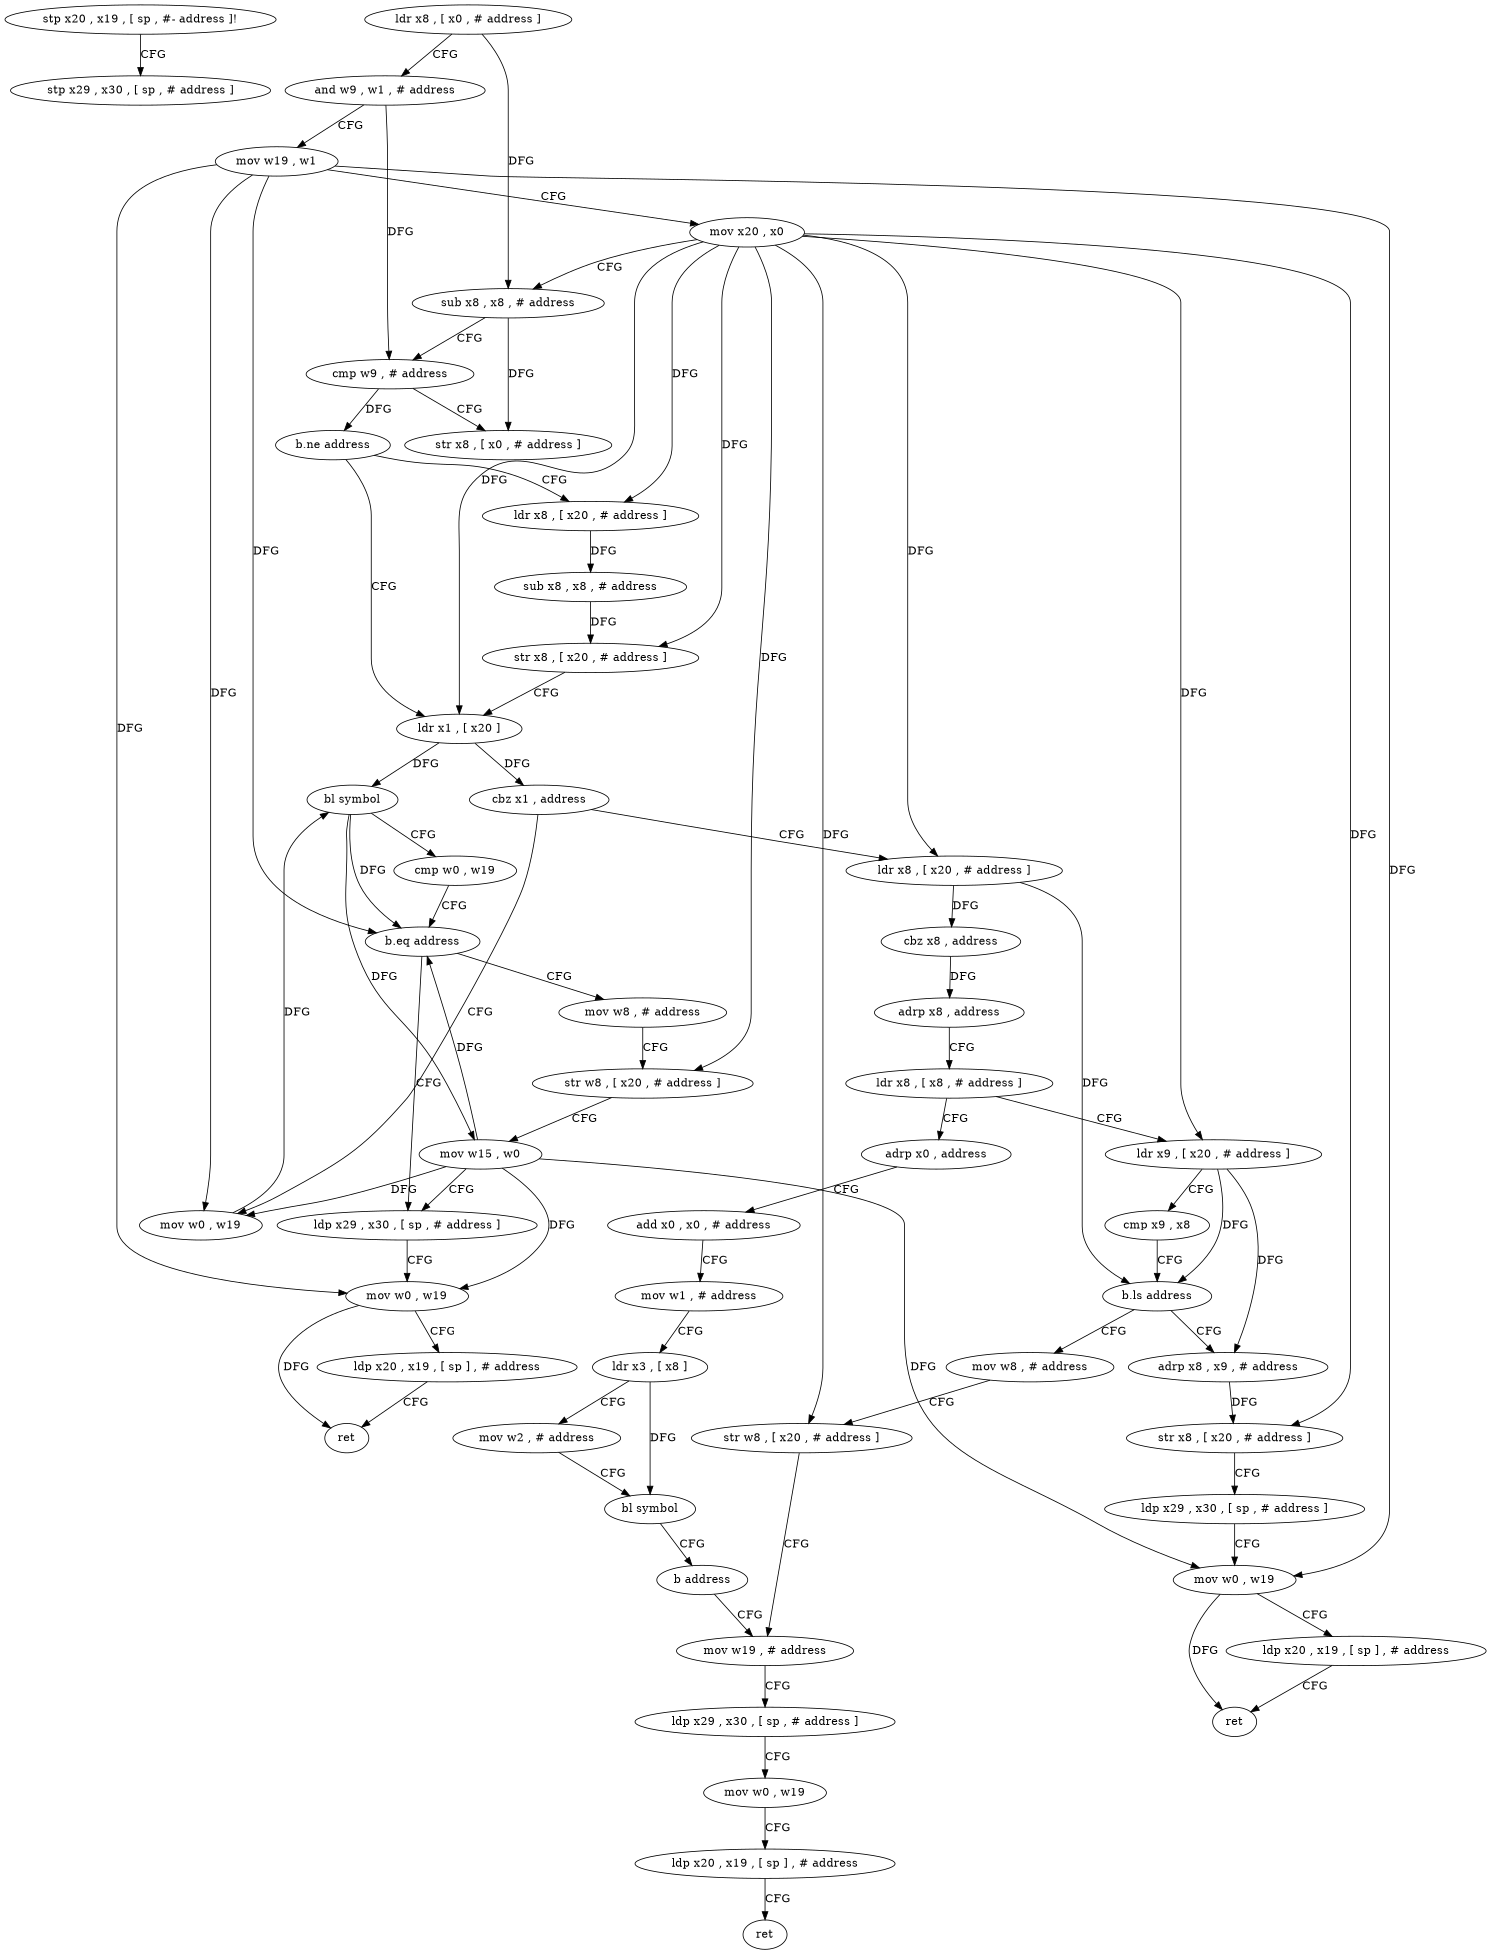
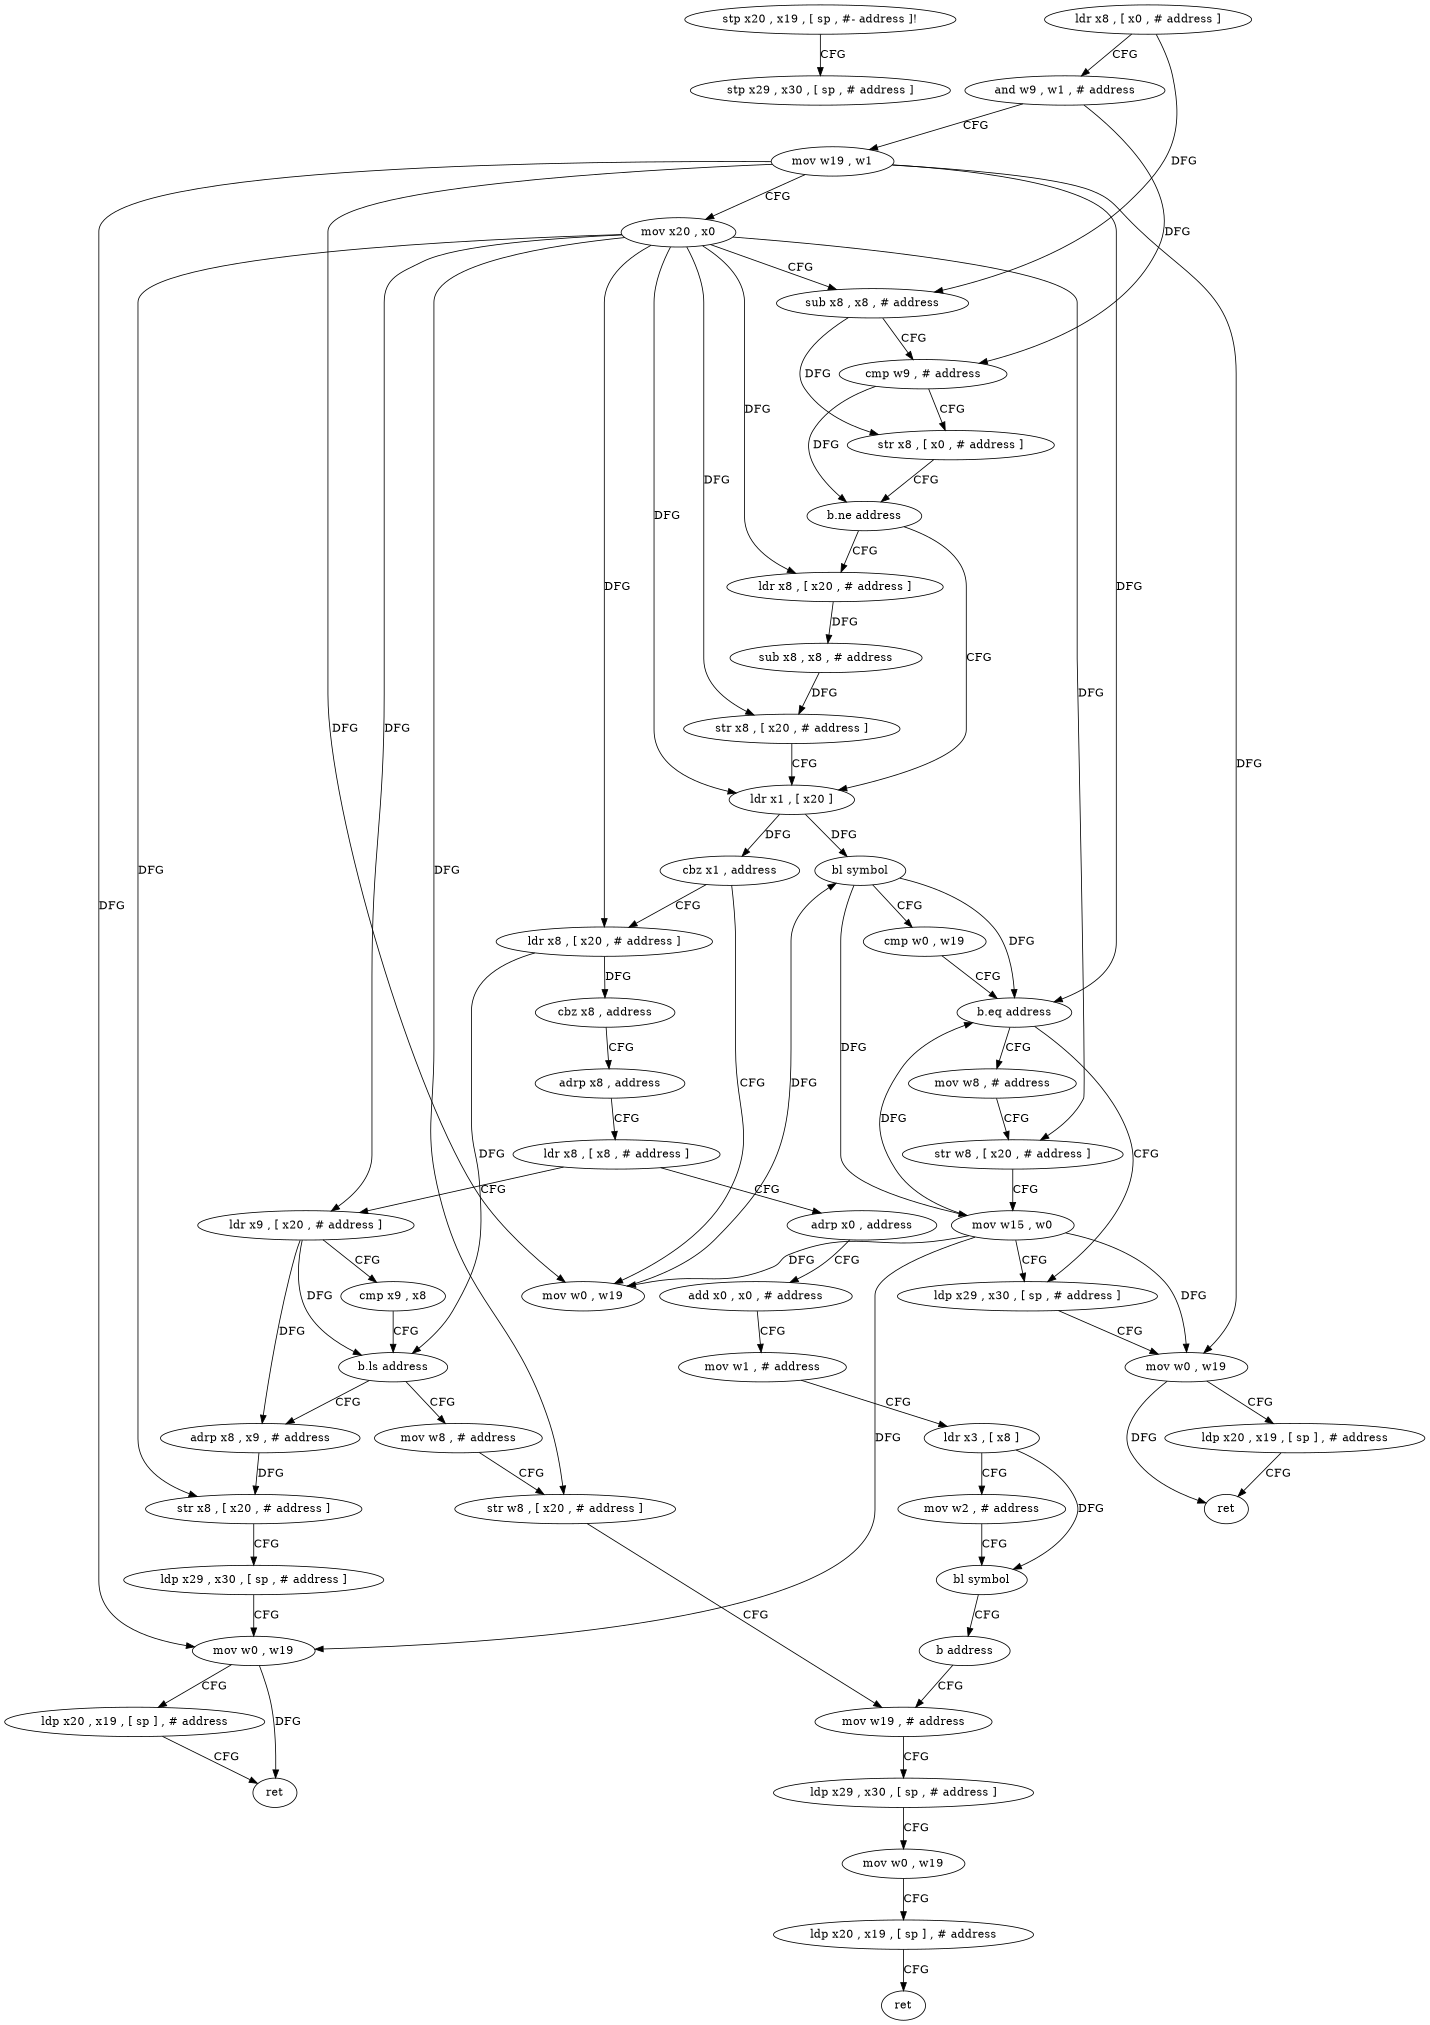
none -> (911, 478)
(964, 977) -> (621, 1048)
